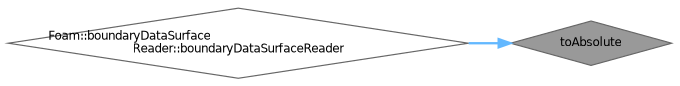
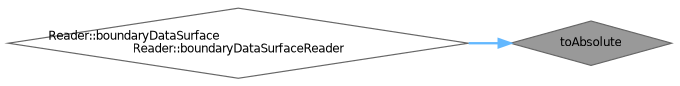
(238, 43) -> (238, 43)
